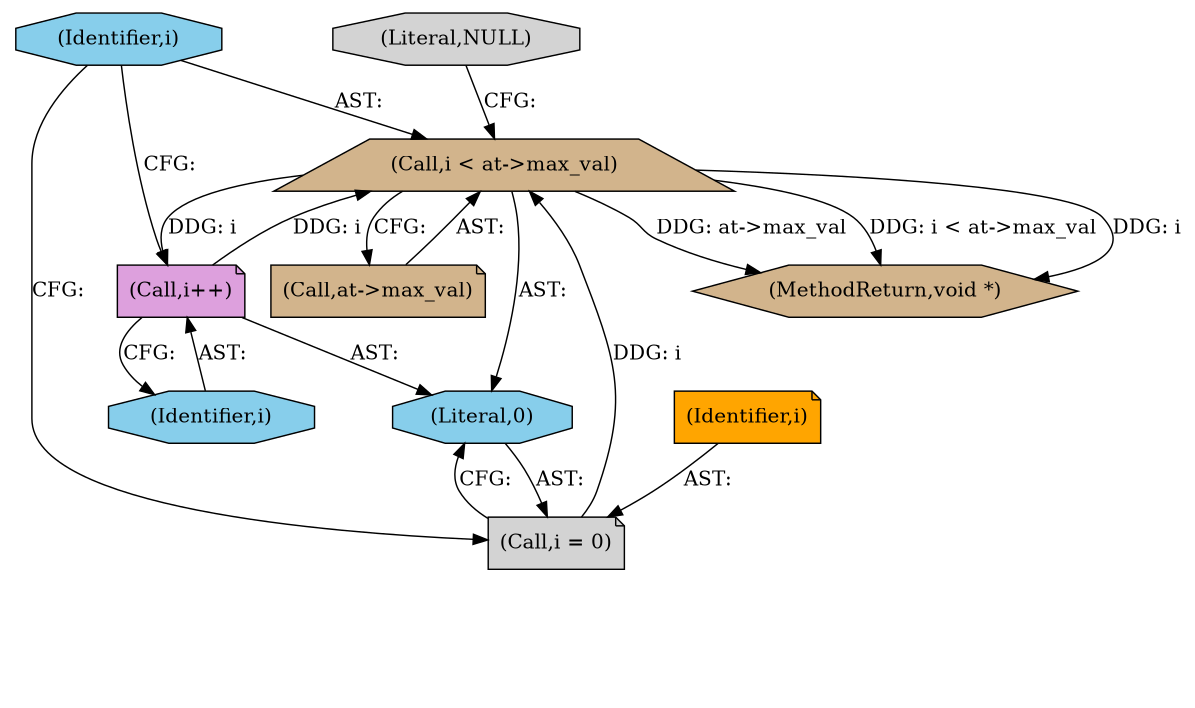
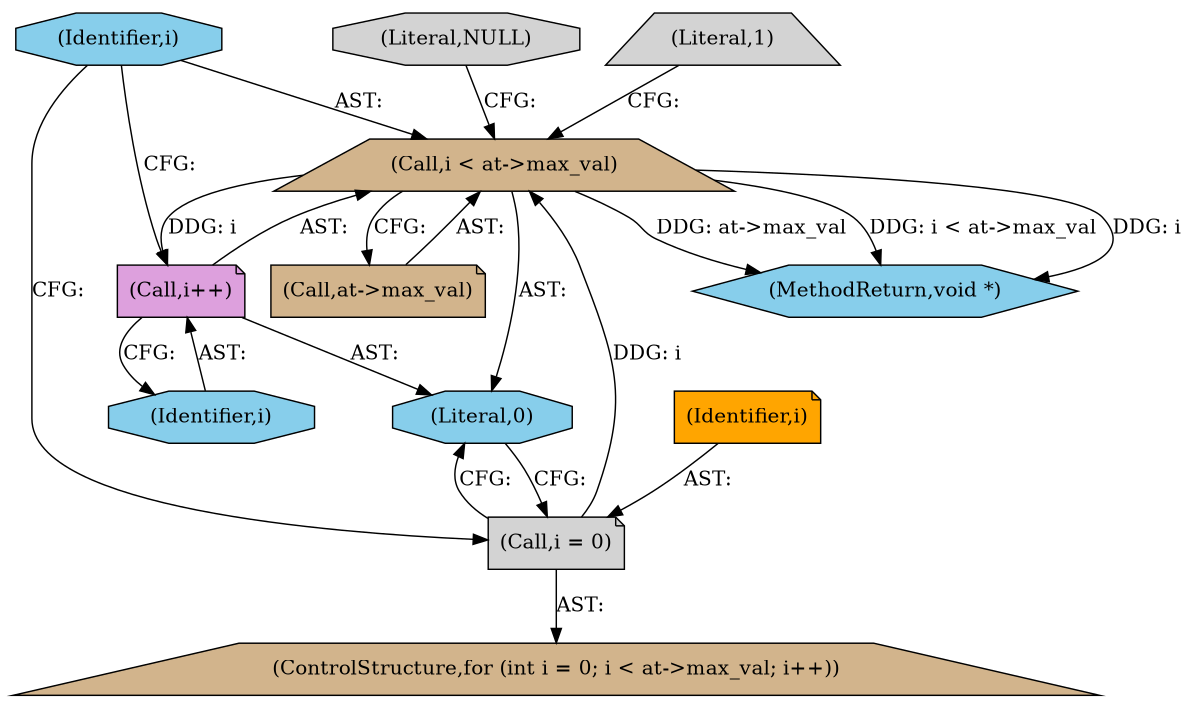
none -> (723, 39)
(327, 228) -> (327, 228)
(885, 291) -> (885, 291)
(564, 480) -> (564, 480)
none -> (556, 669)
